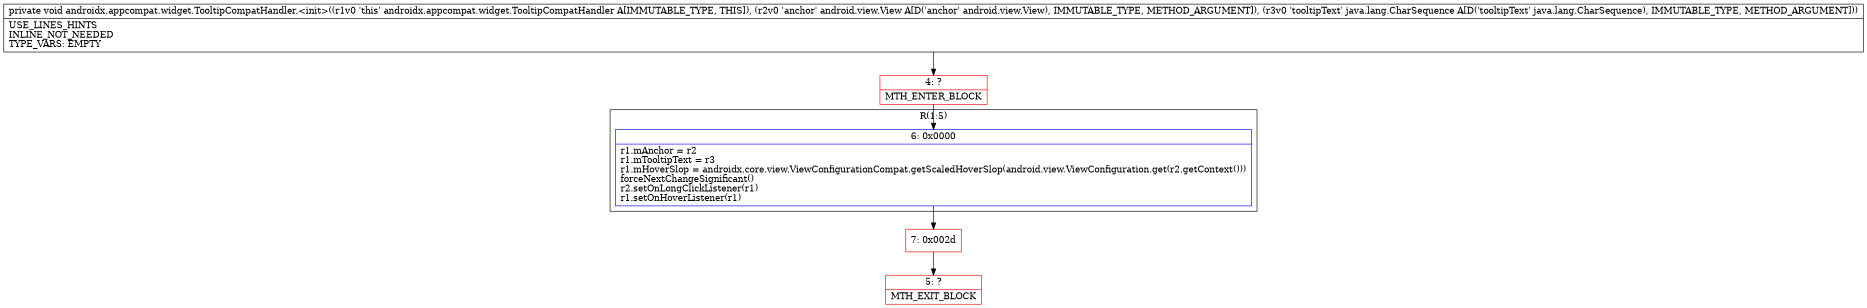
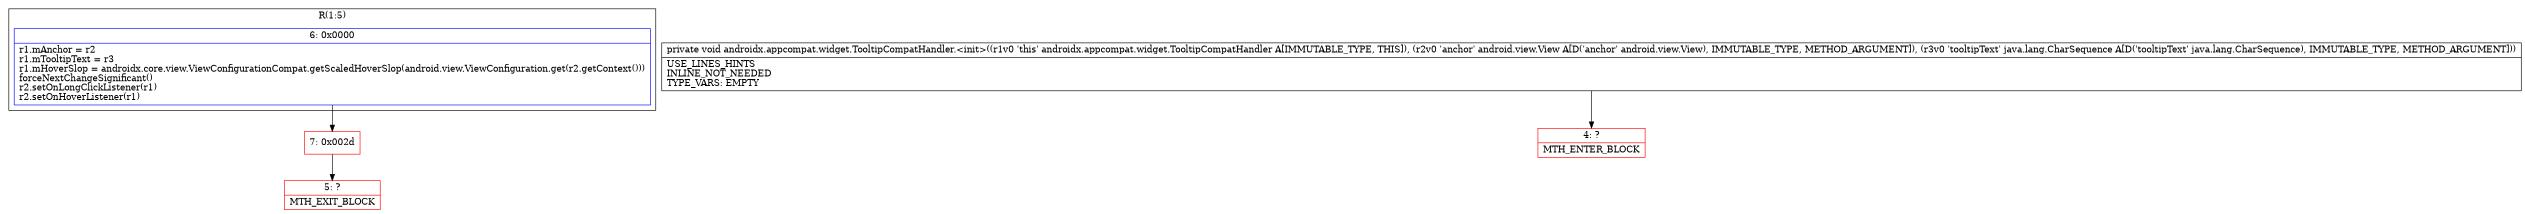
(934, 114) -> none
(681, 198) -> (80, 97)
